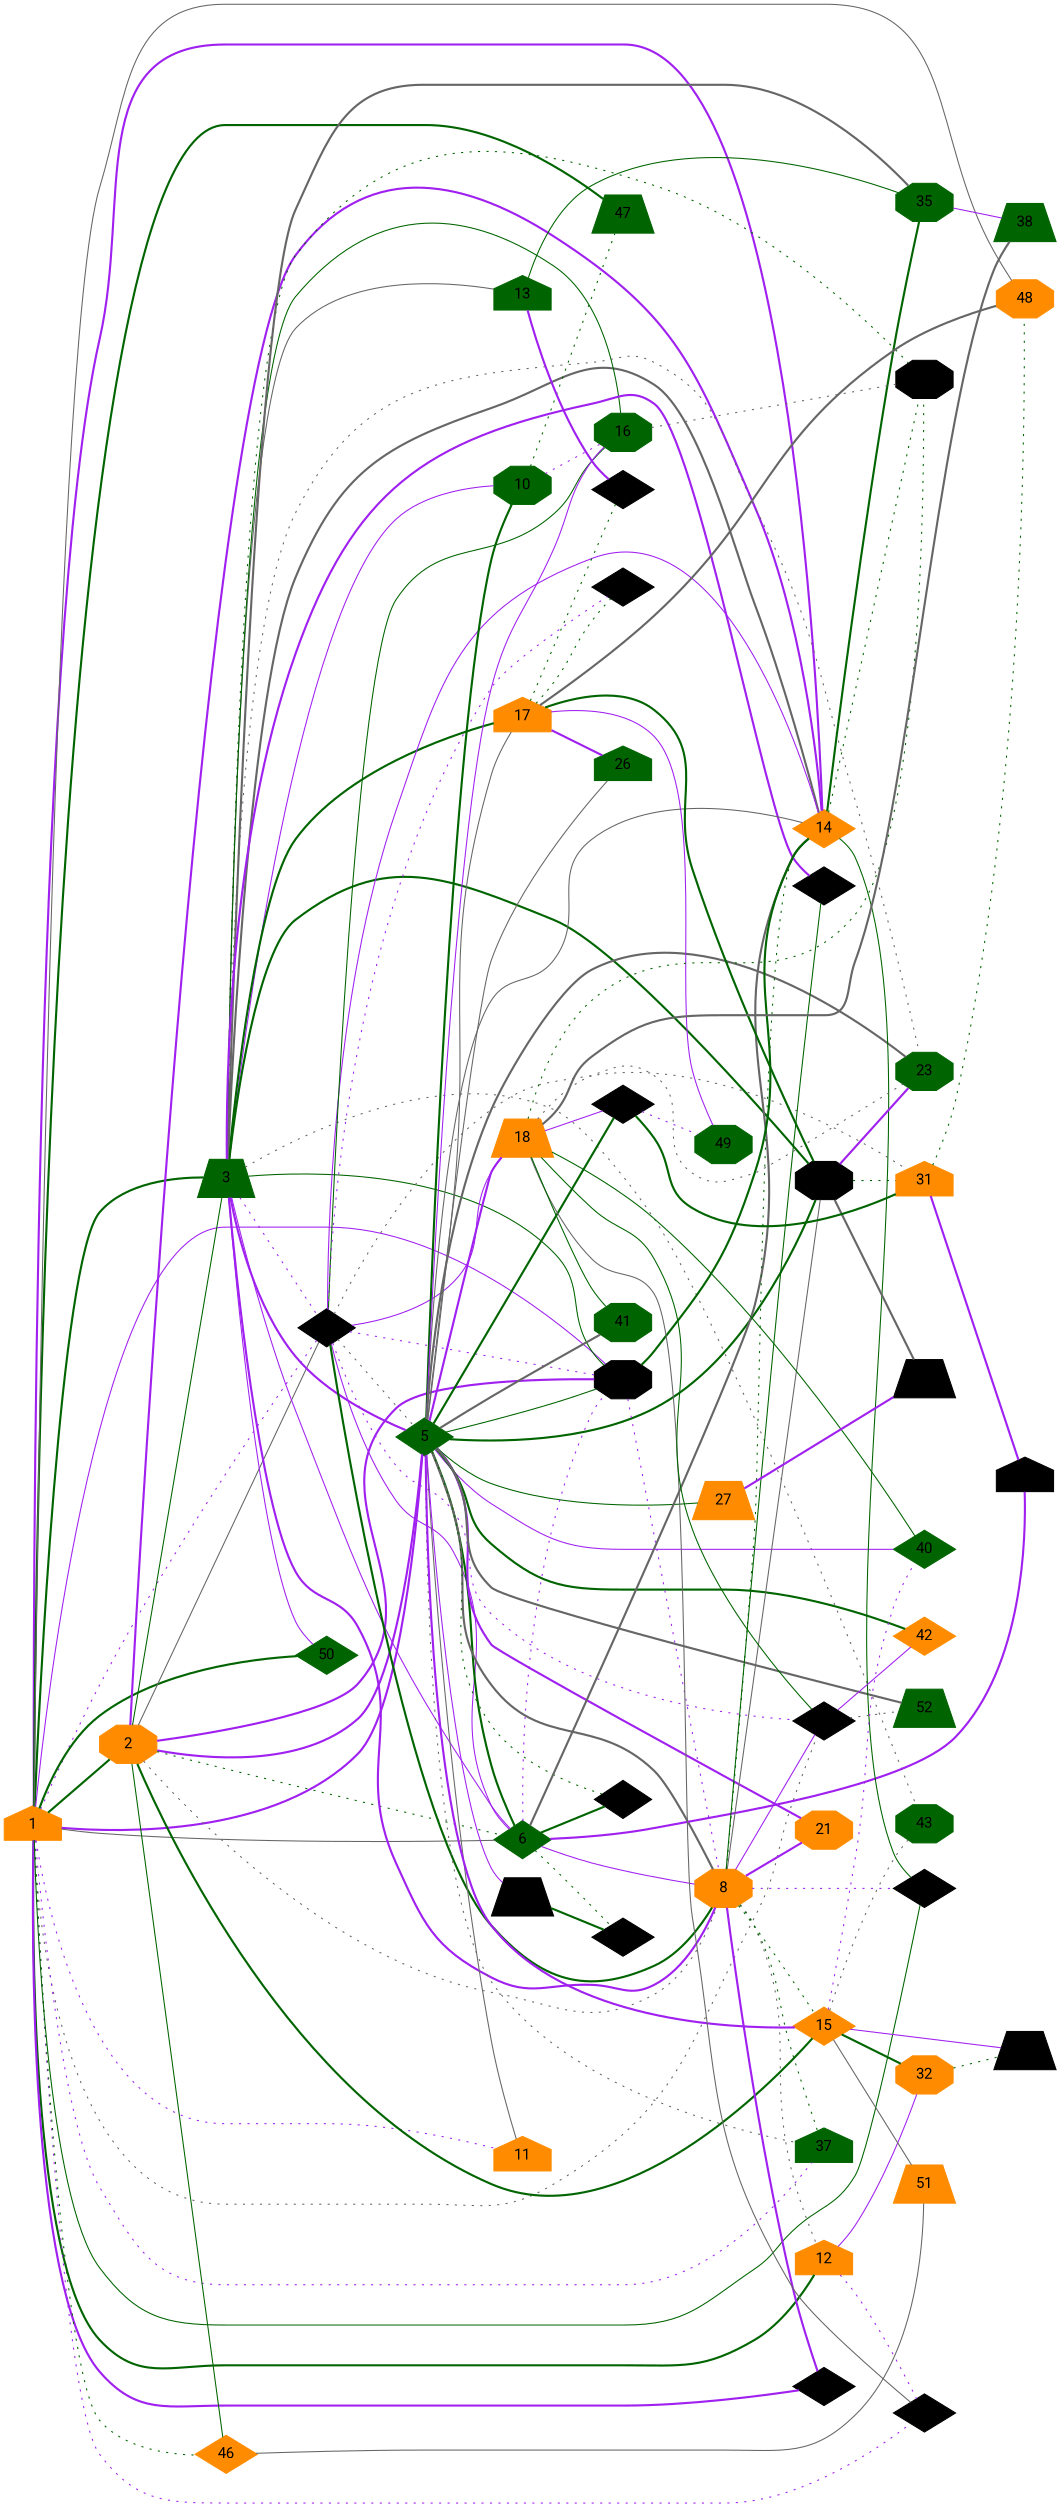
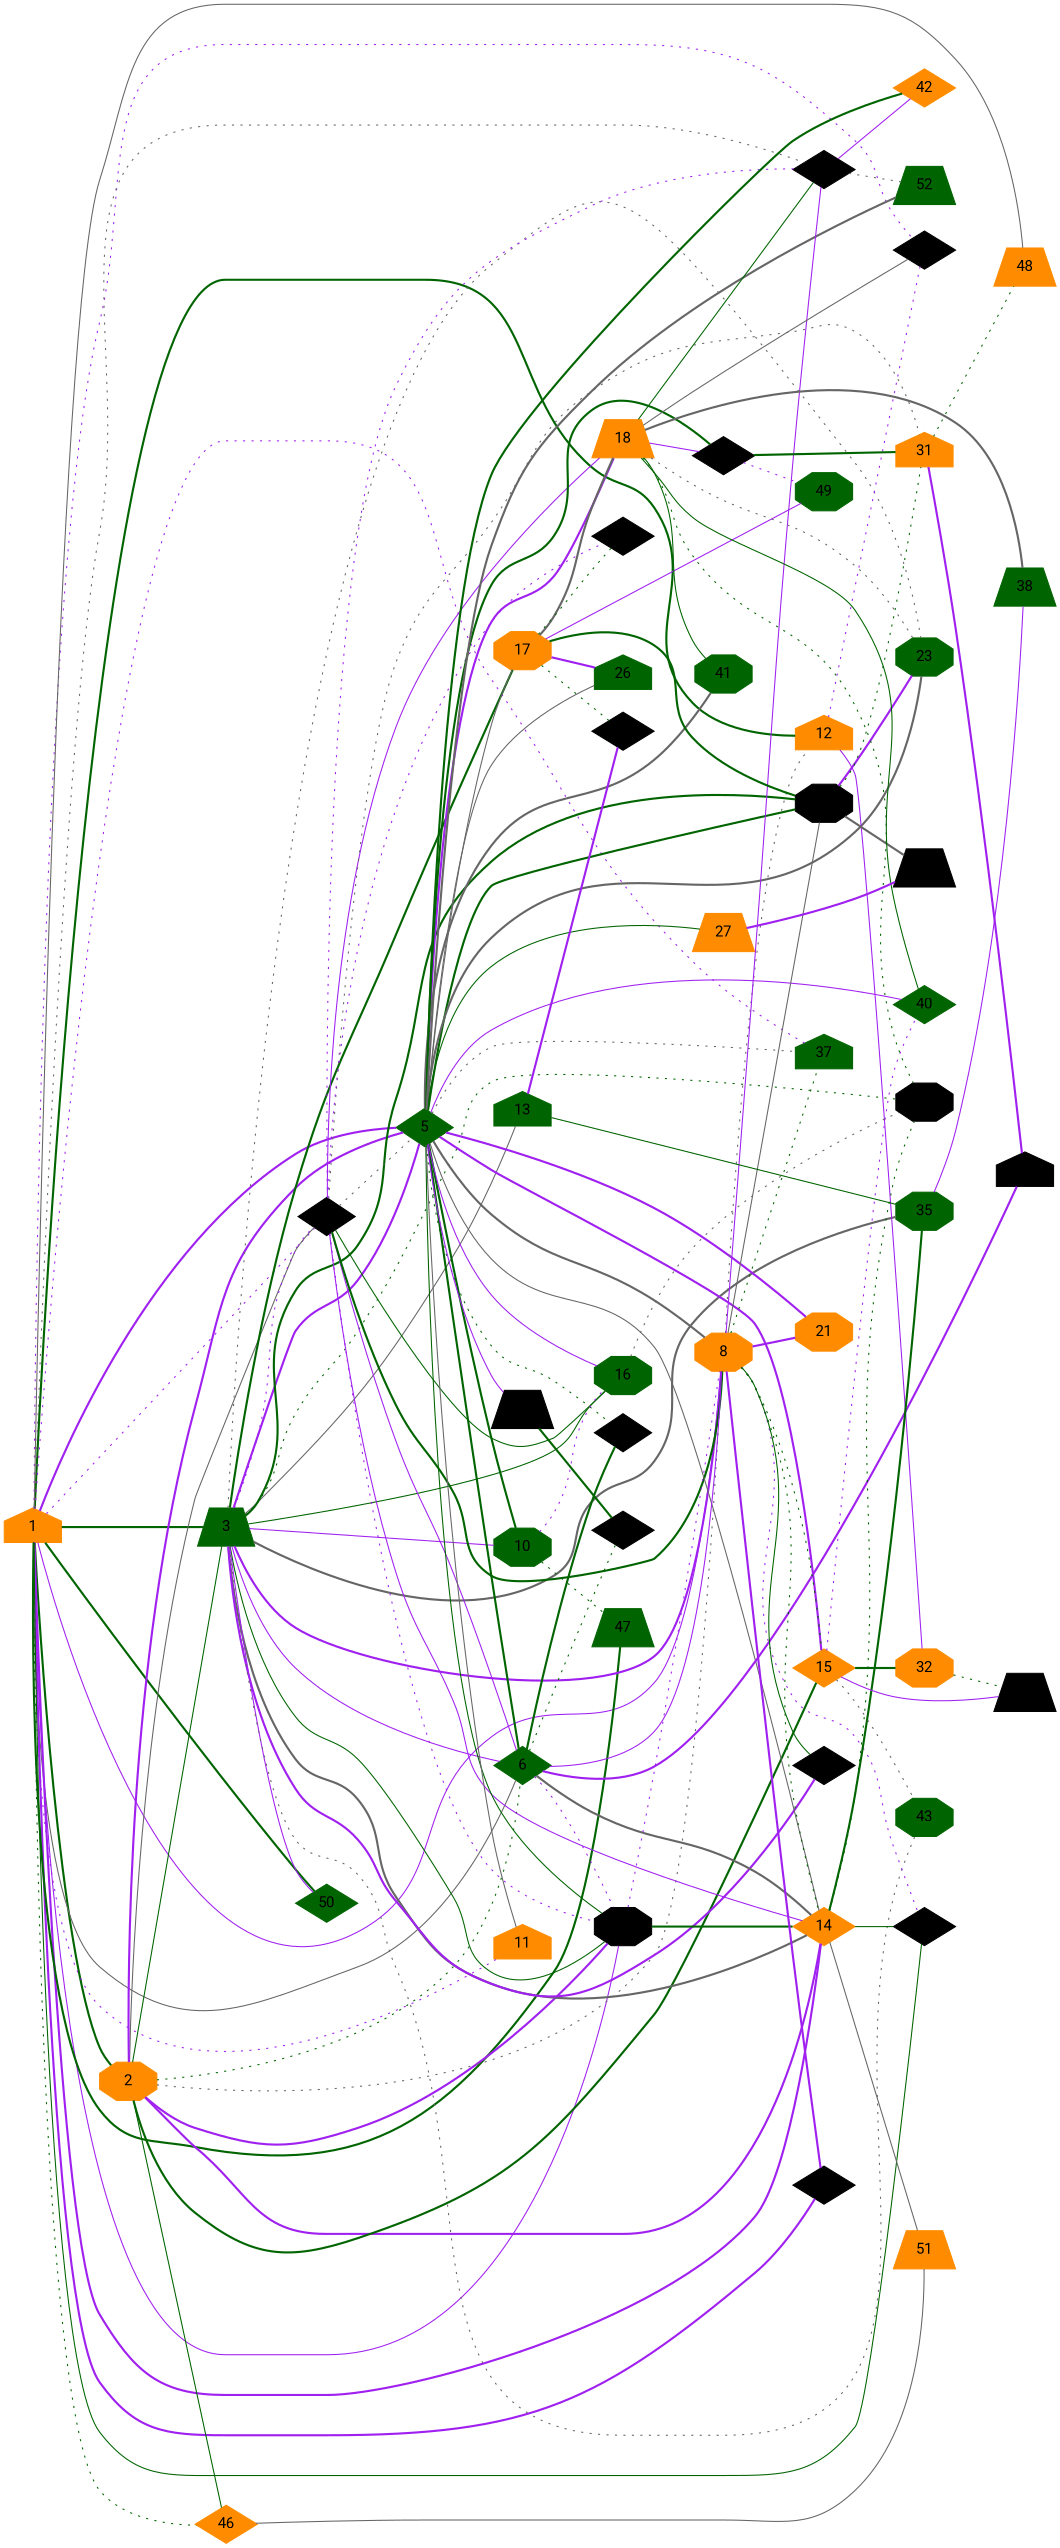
(1025, 299) -> (1025, 267)
(759, 491) -> (575, 567)
(523, 716) -> (523, 651)
none -> (417, 1869)
(870, 2099) -> (869, 2072)
